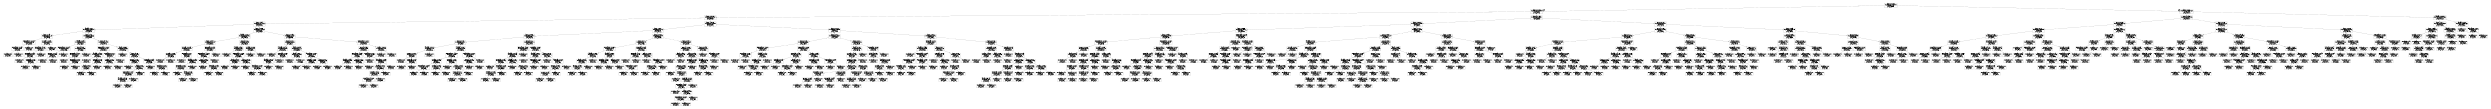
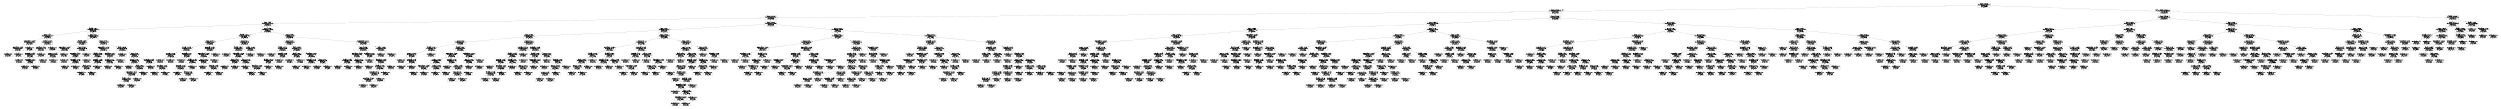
none -> (1126, 67)
